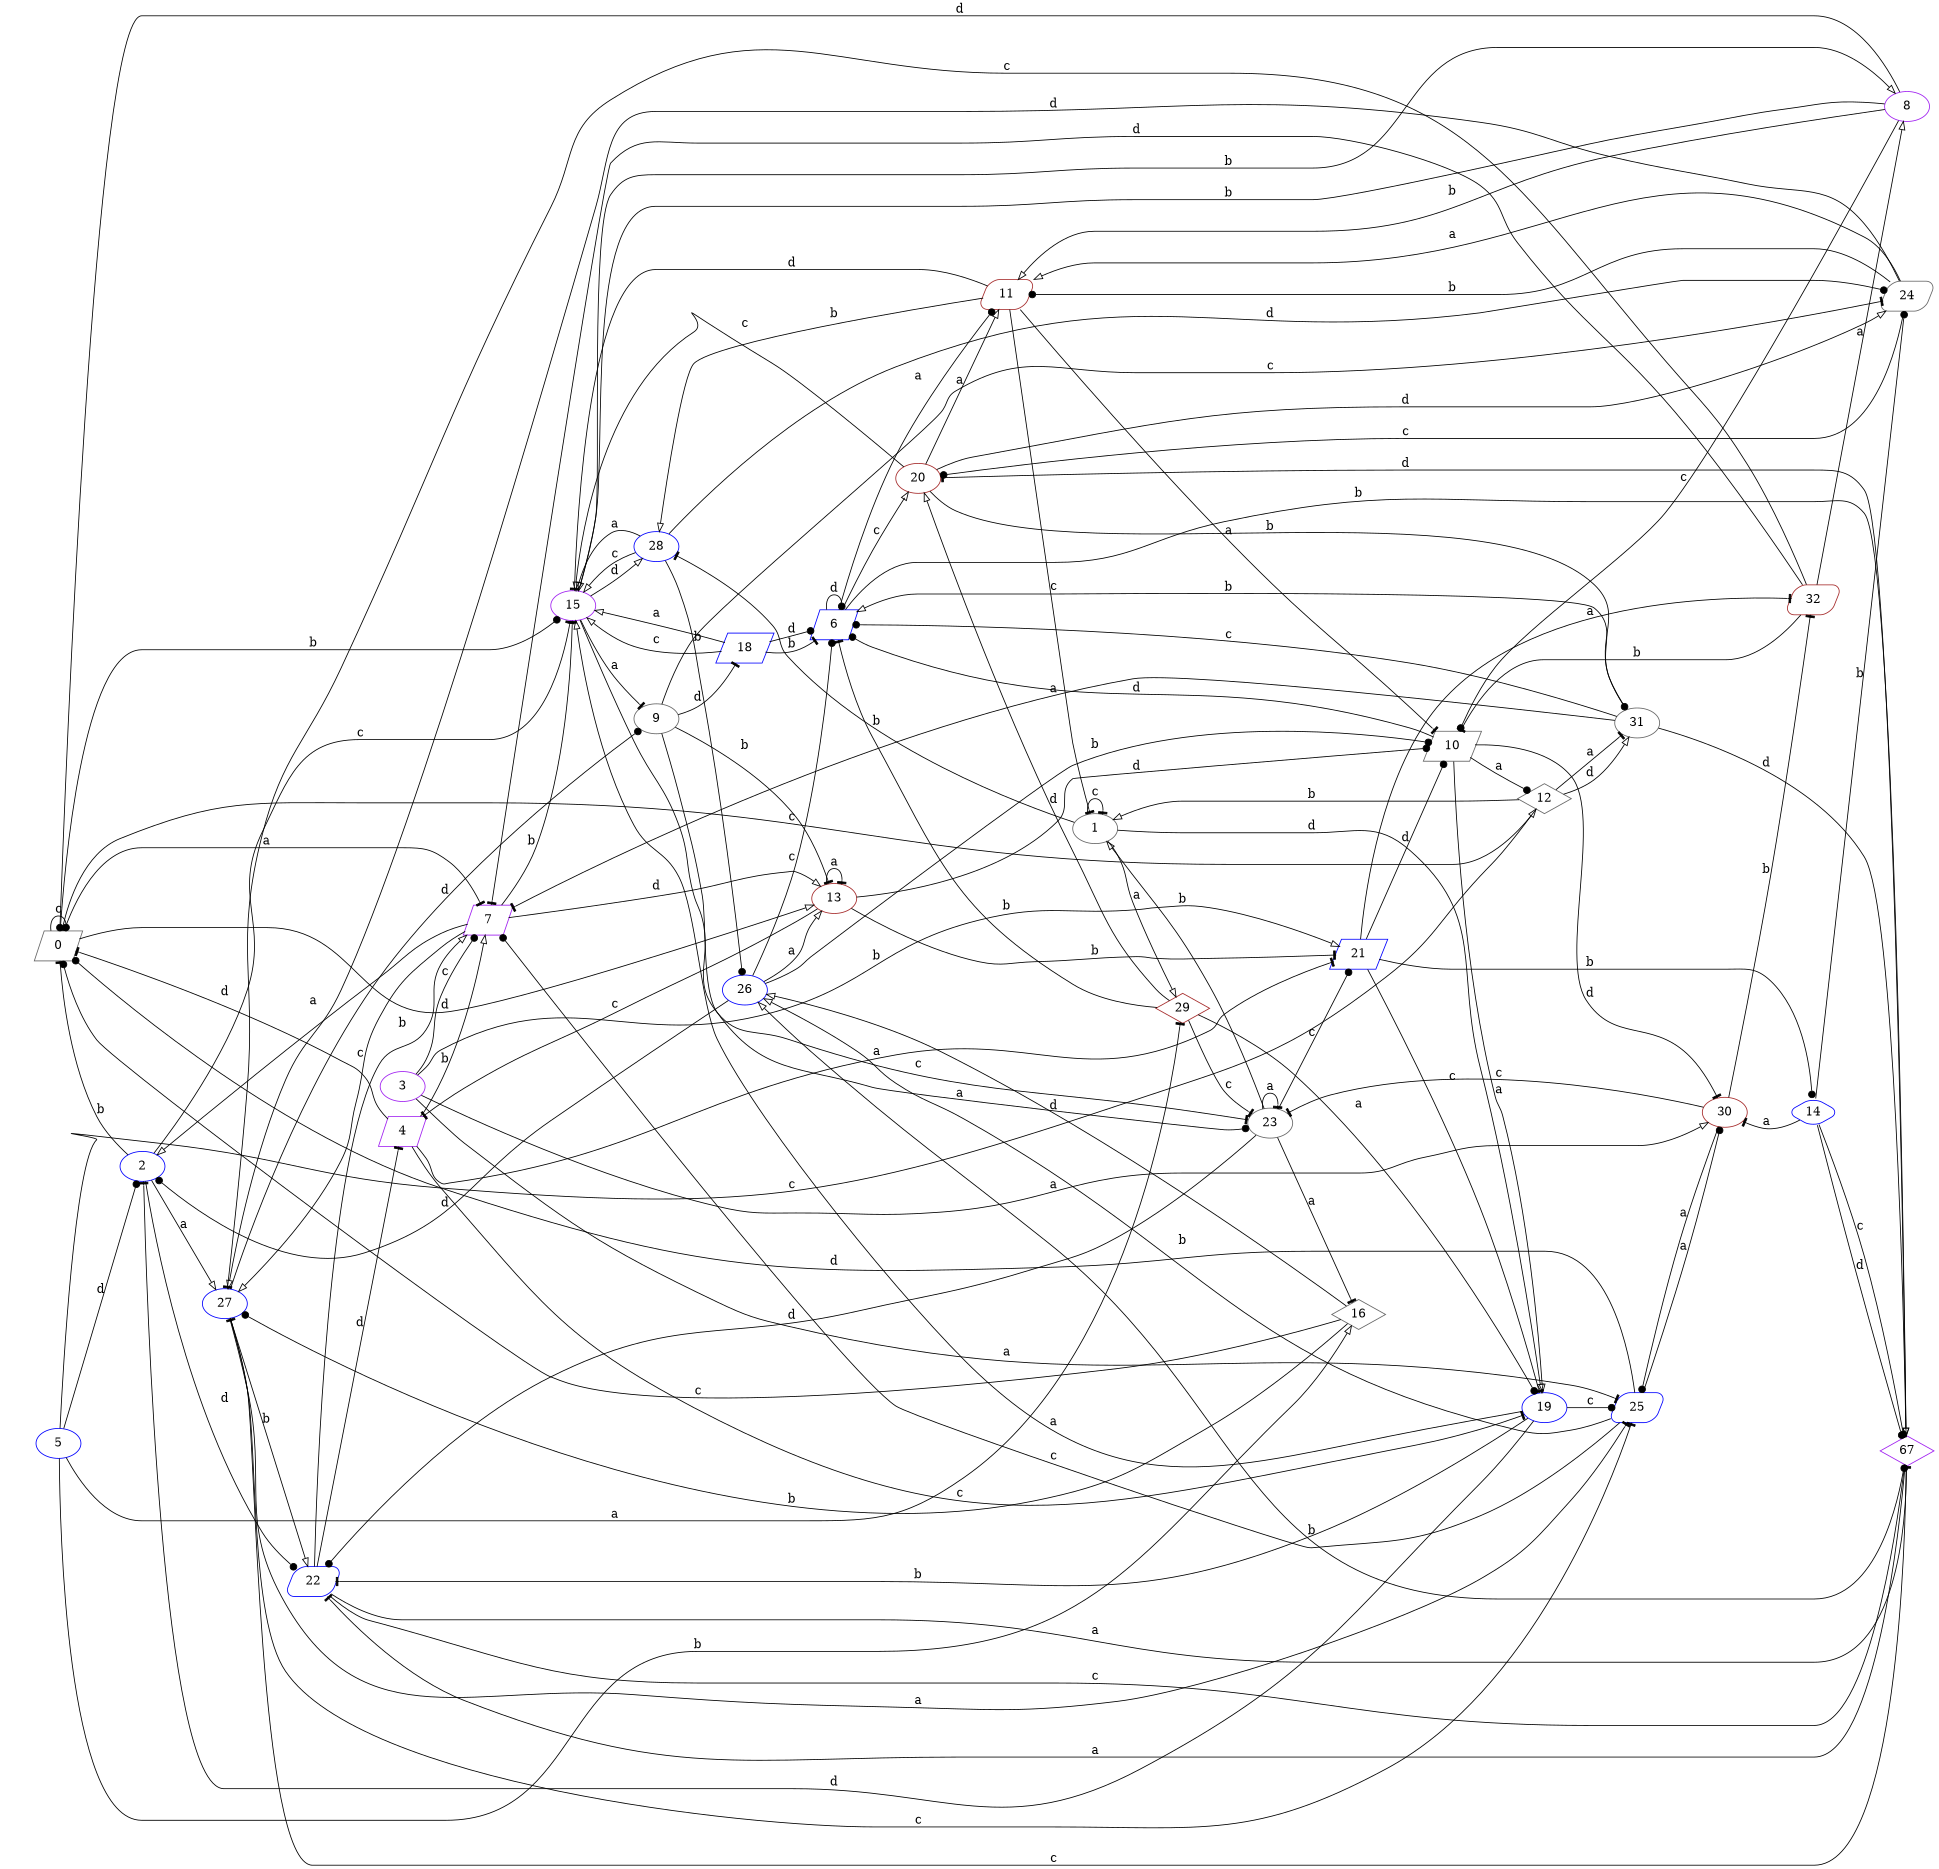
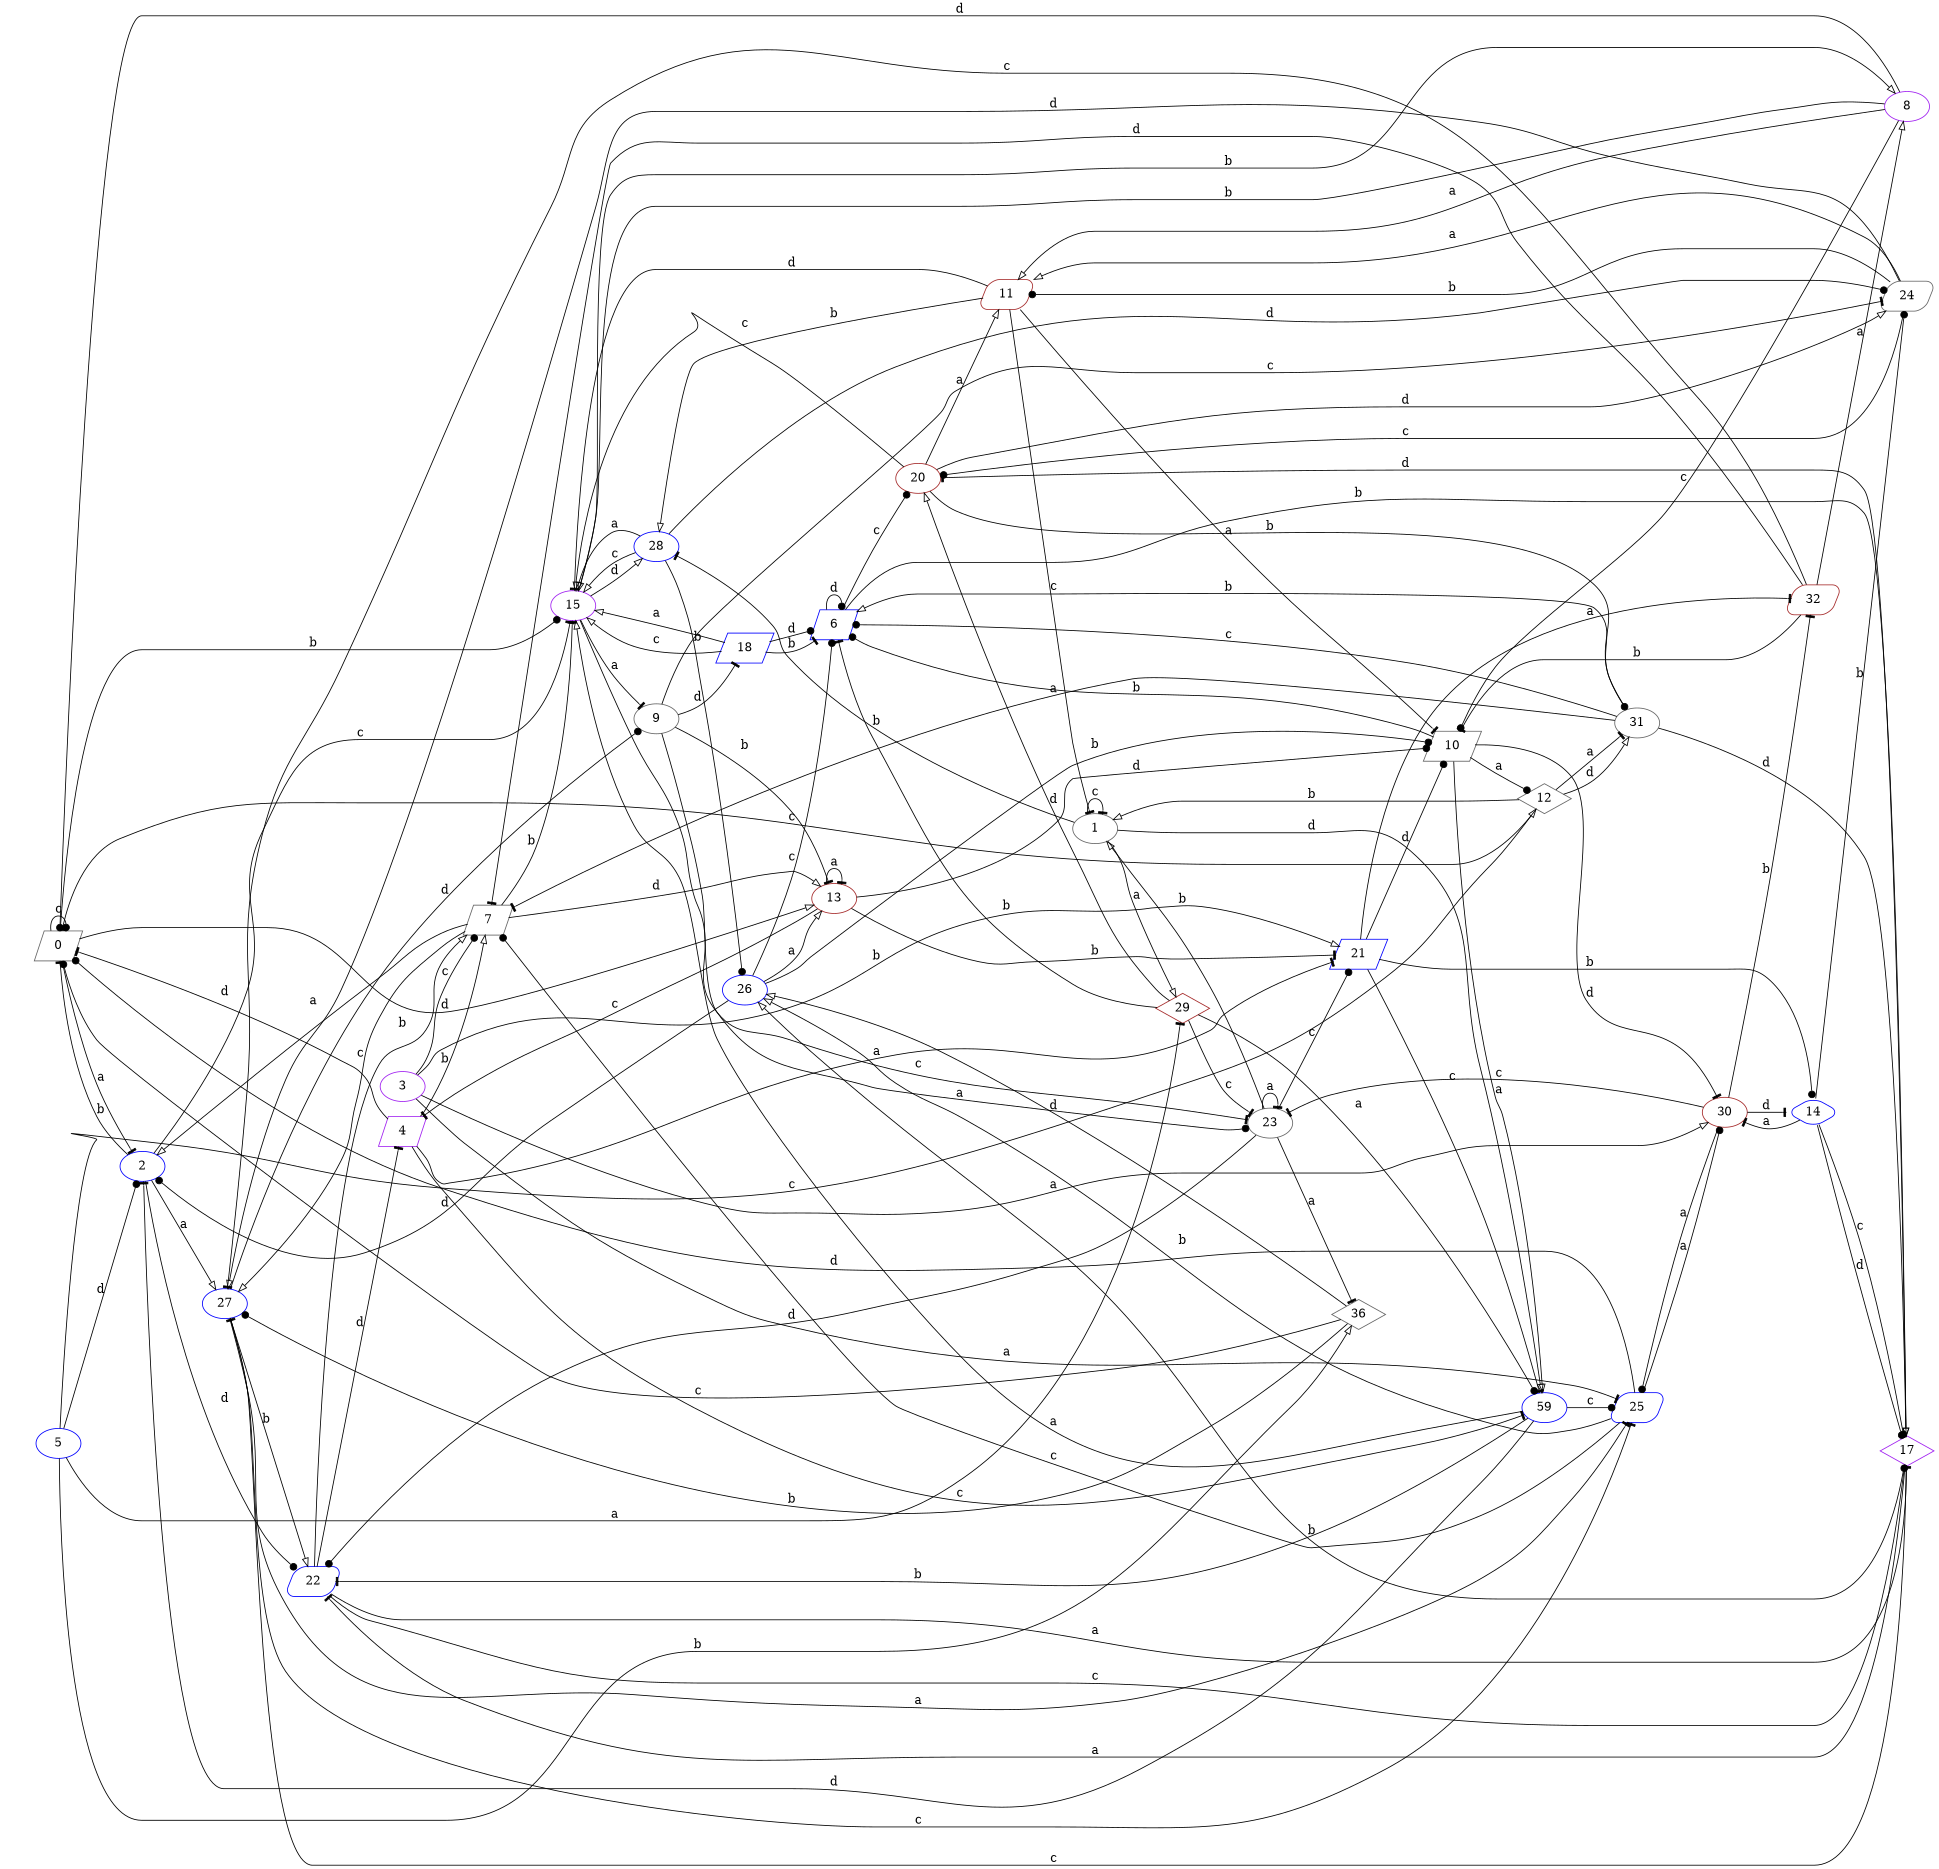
(1452, 192) -> (1452, 192)
(890, 469) -> none
(871, 553) -> (871, 553)
(1137, 688) -> (1137, 688)
(250, 848) -> (87, 1058)
(488, 920) -> (488, 920)
none -> (1765, 1112)
(1359, 1314) -> (1359, 1314)
(1544, 1408) -> (1544, 1408)
(1907, 1451) -> (1907, 1451)
